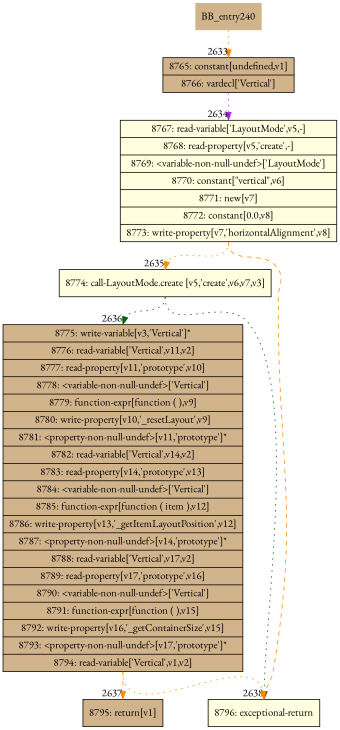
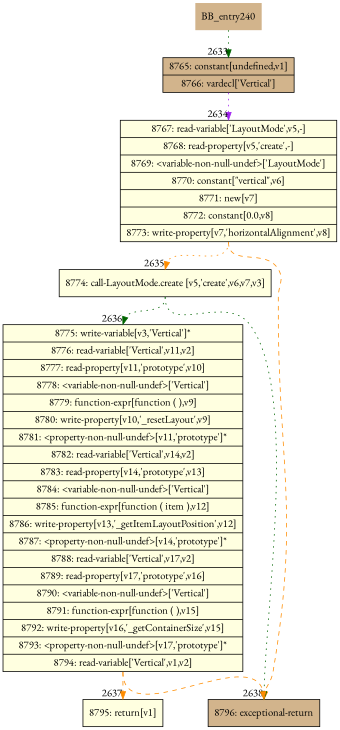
(229, 40) -> (229, 40)
(123, 498) -> (123, 498)
(190, 687) -> (190, 687)
(123, 713) -> (123, 713)
(264, 713) -> (264, 713)
